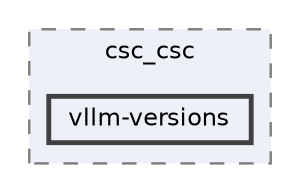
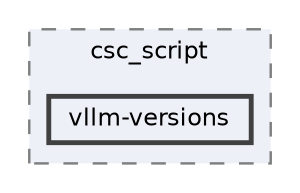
(150, 52) -> (150, 52)
